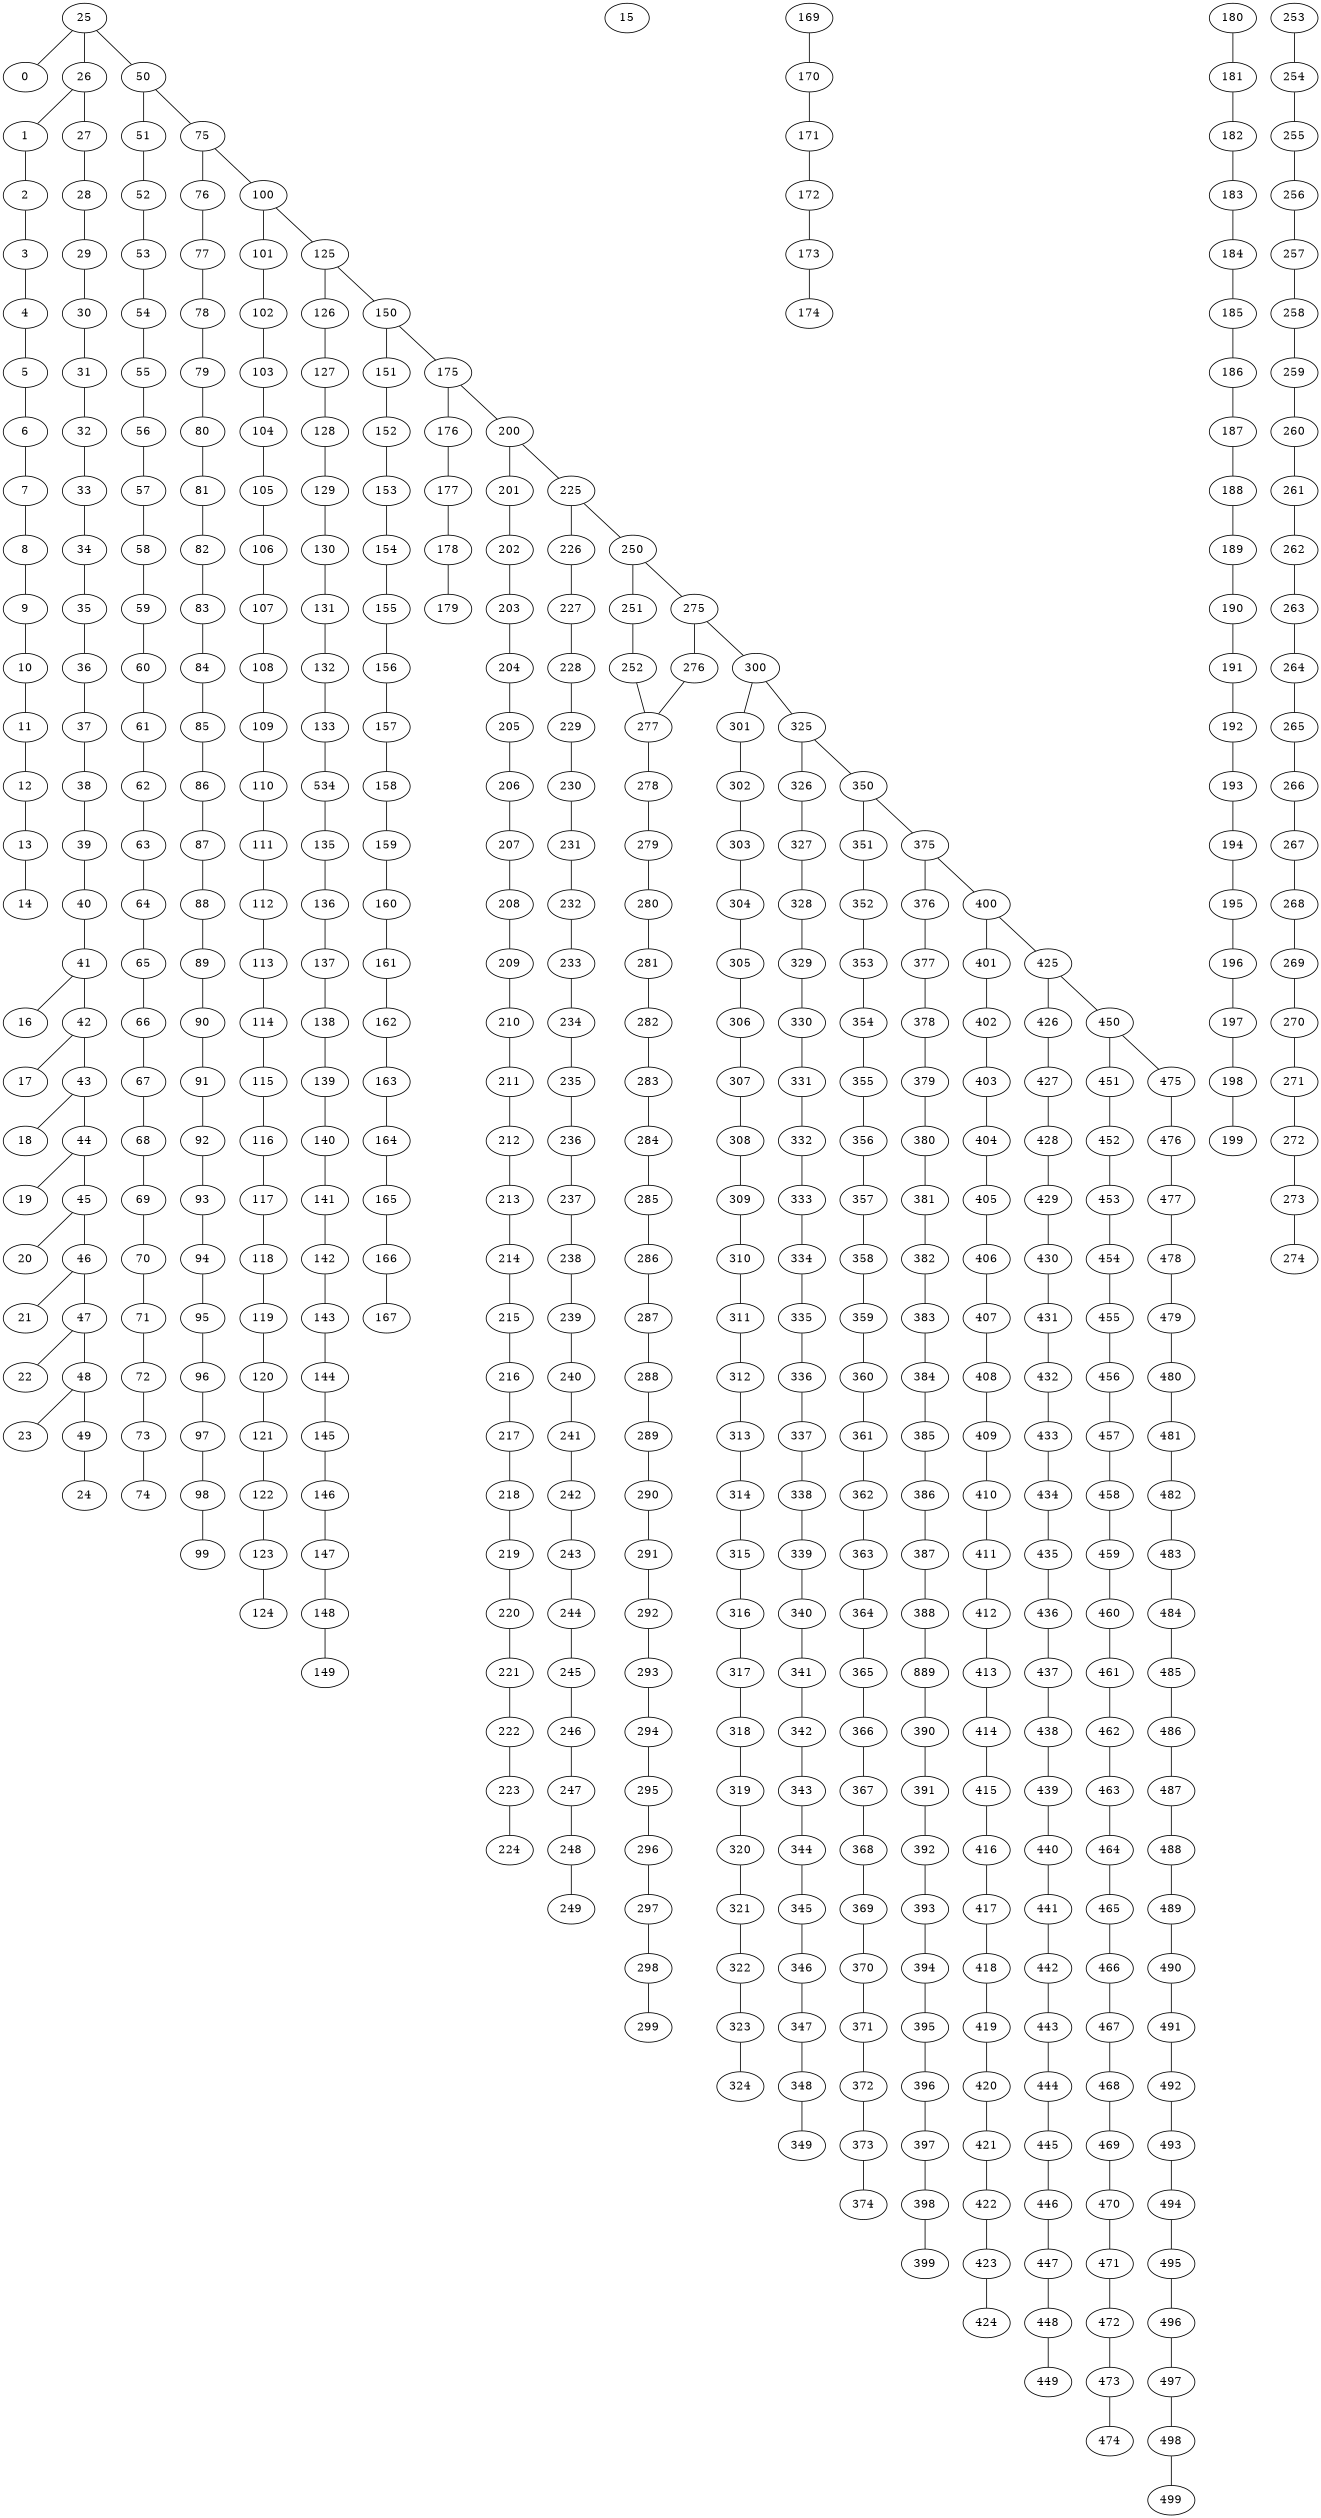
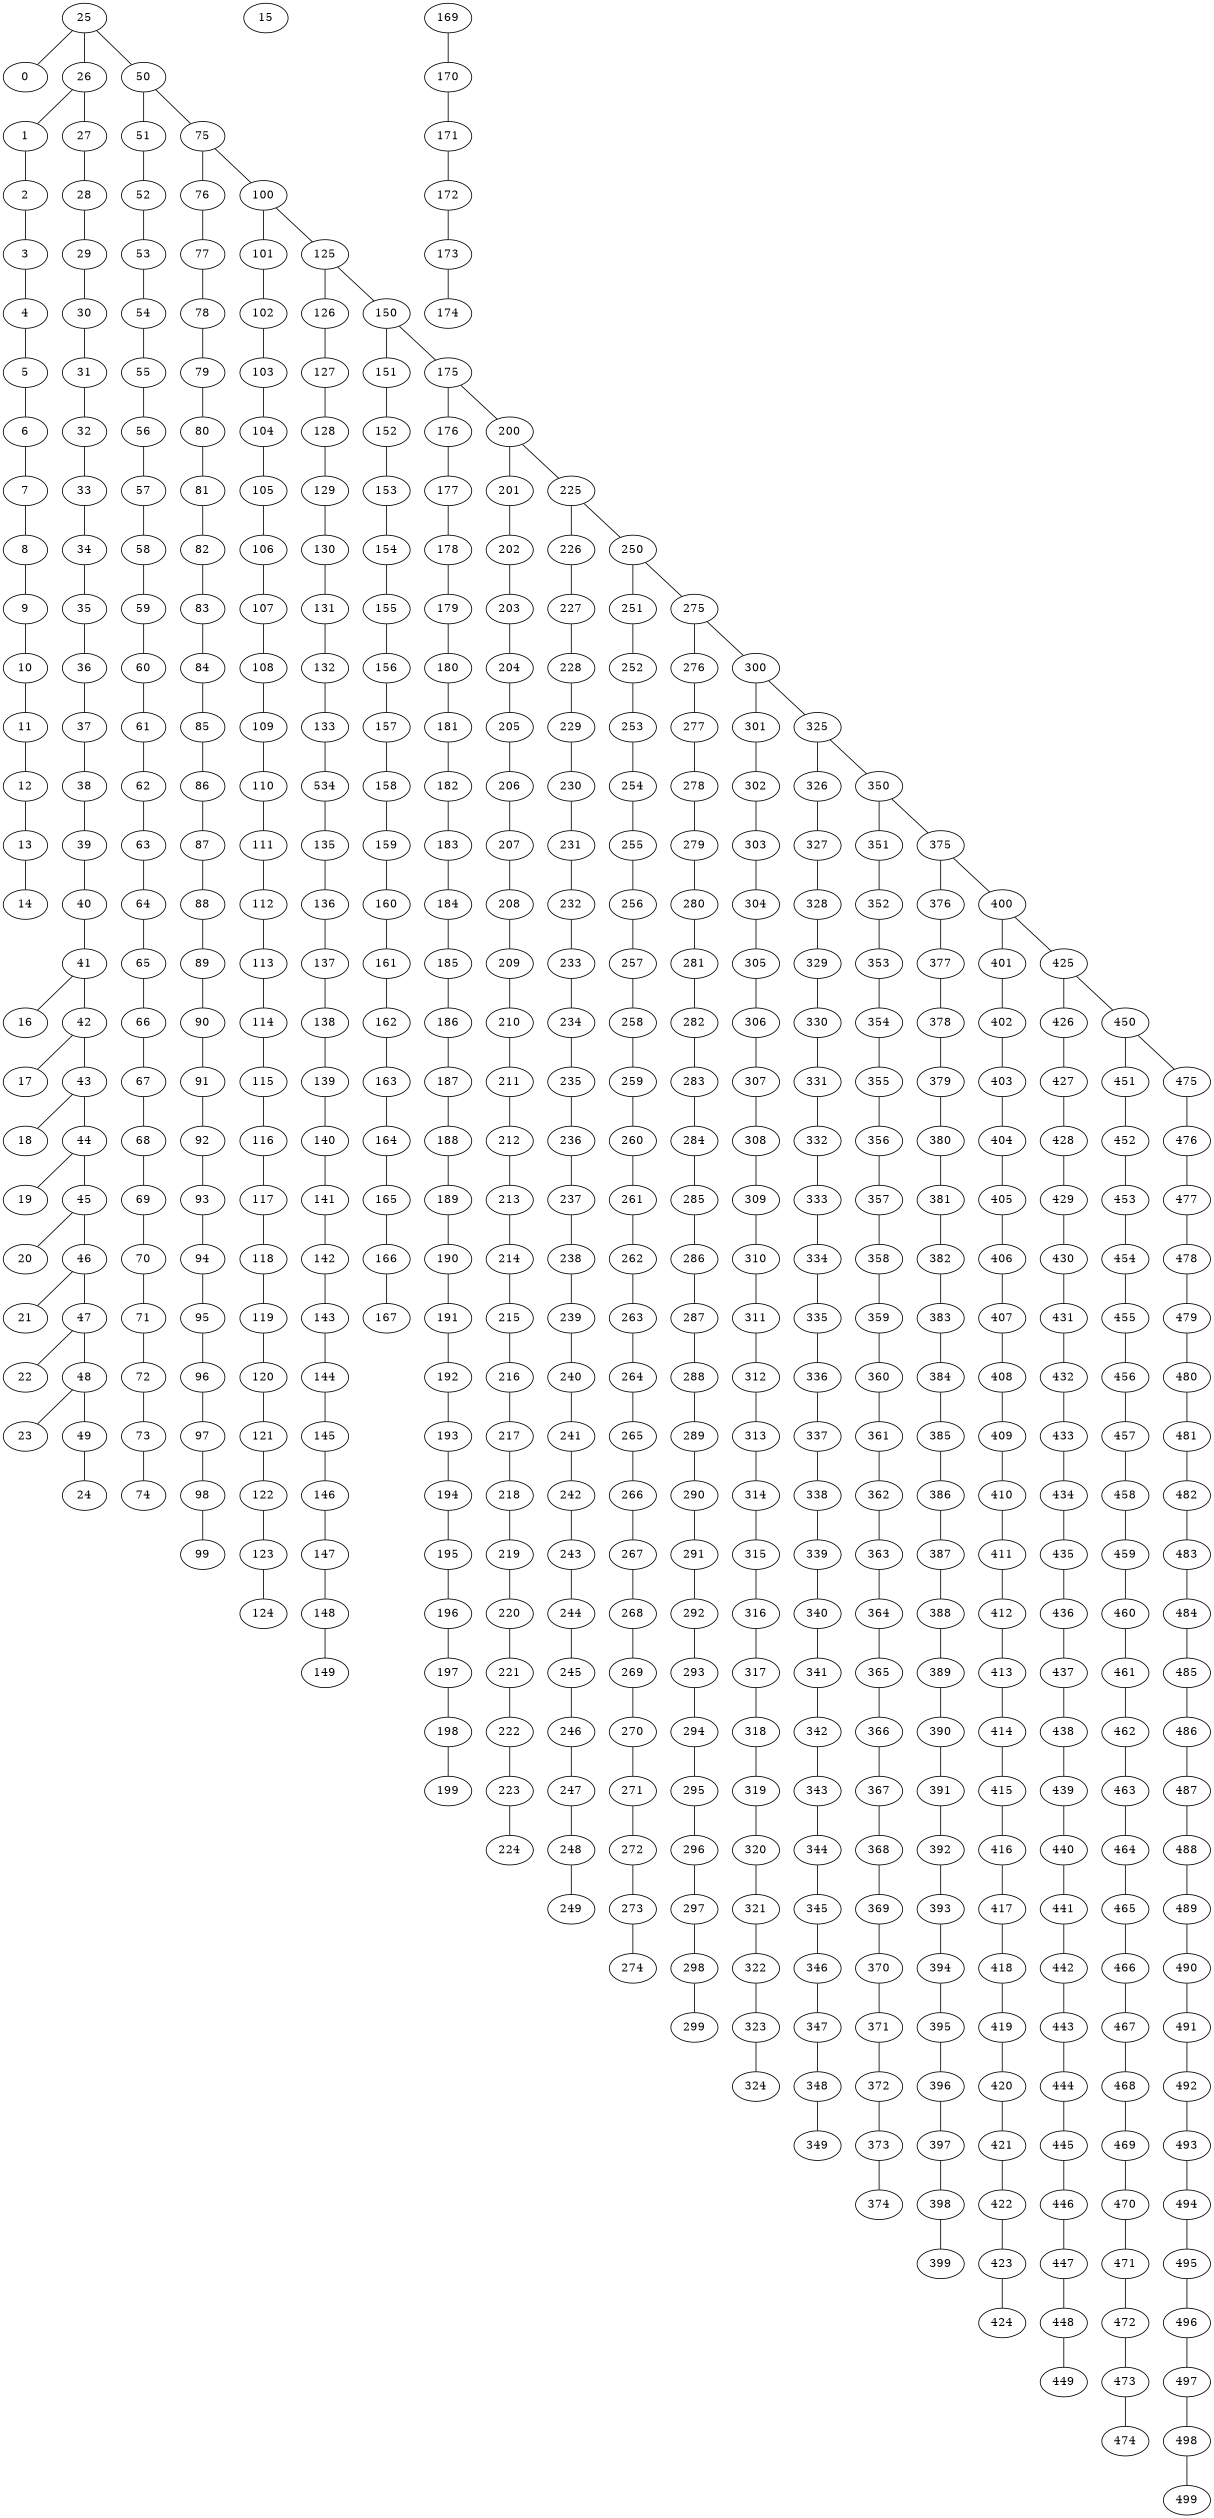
none -> (448, 639)
(641, 698) -> (633, 698)
(925, 1673) -> (941, 1673)
